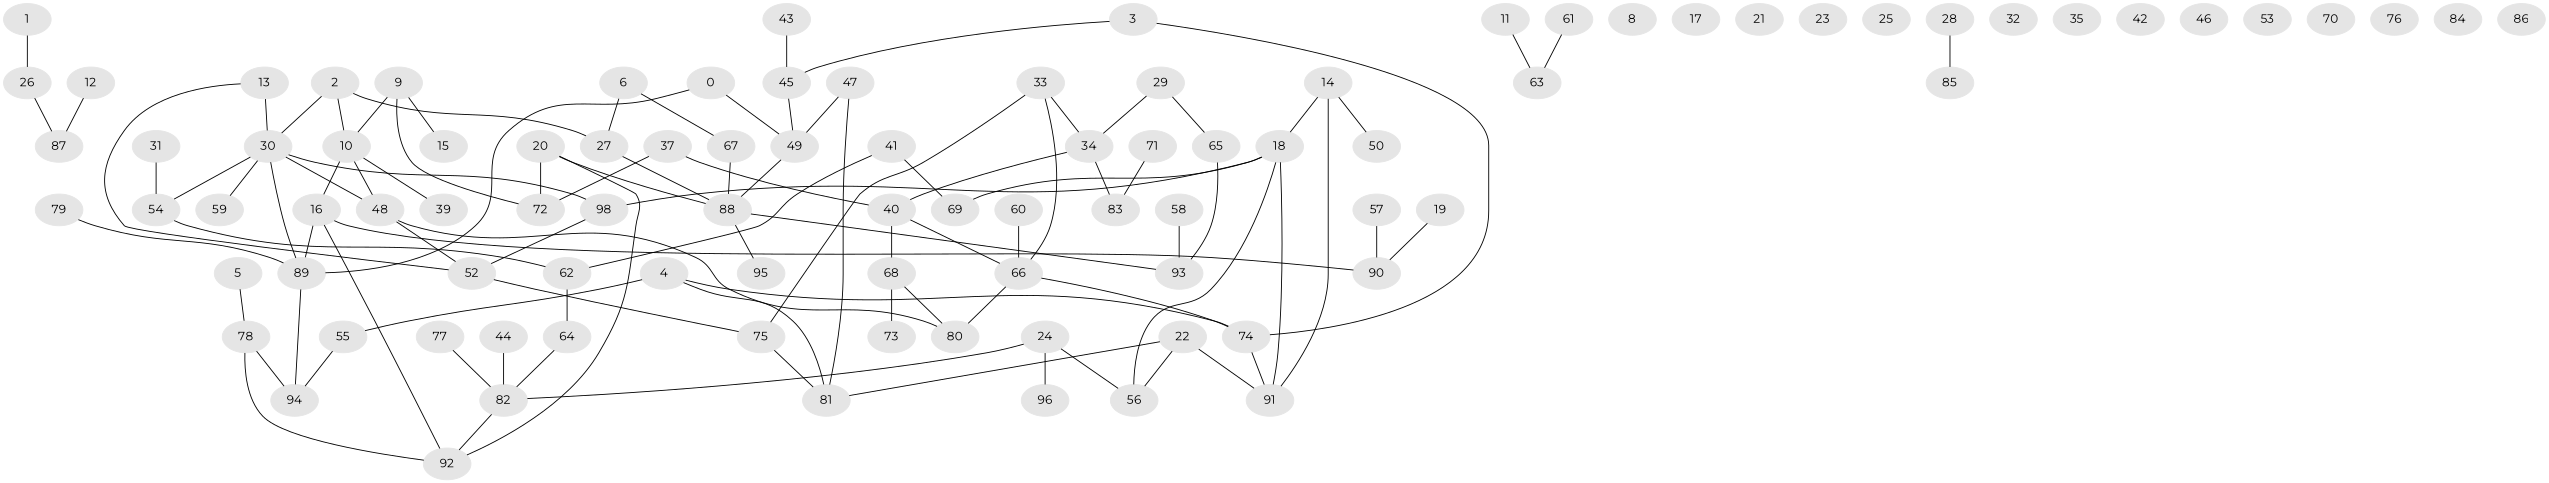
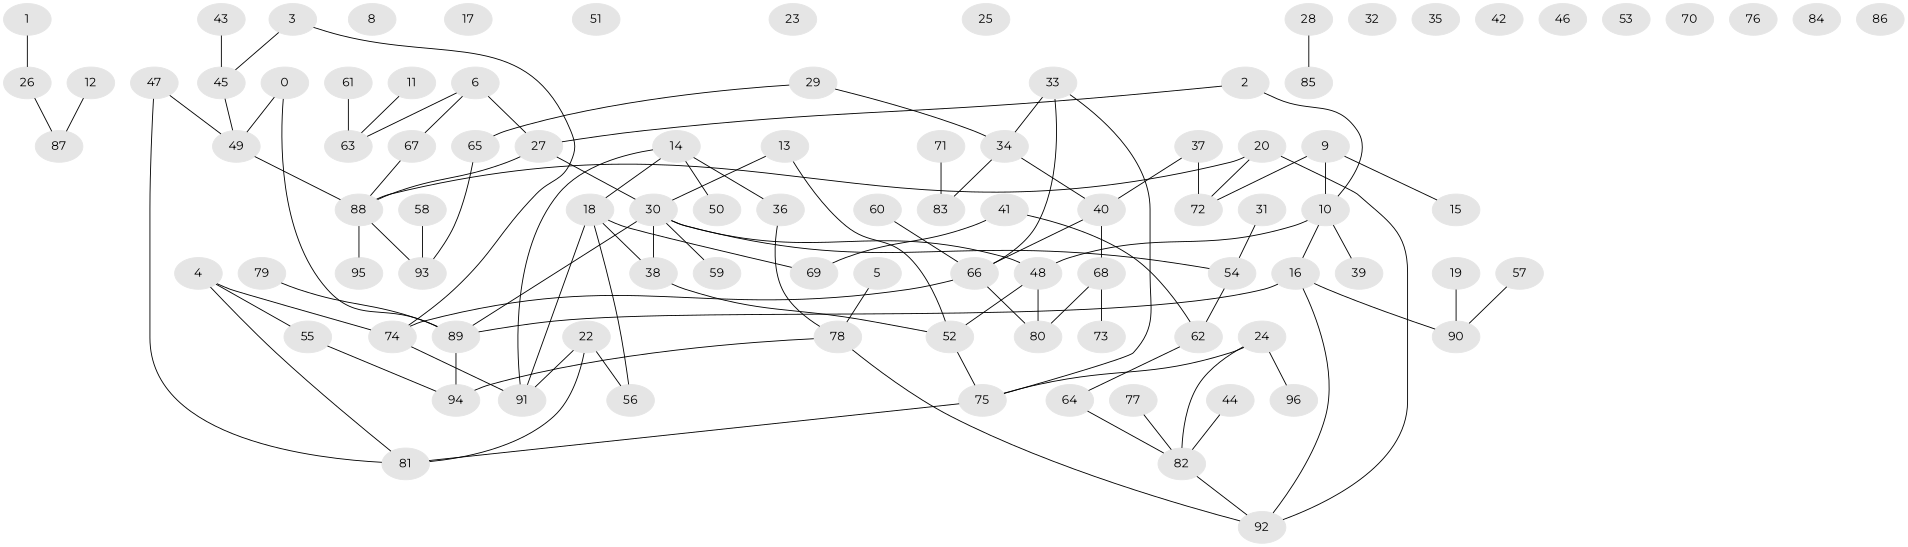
(1759, 19) -> (596, 19)
(302, 115) -> (596, 178)
none -> (412, 115)
(604, 210) -> (654, 273)
none -> (781, 210)
(1090, 369) -> (1143, 371)
